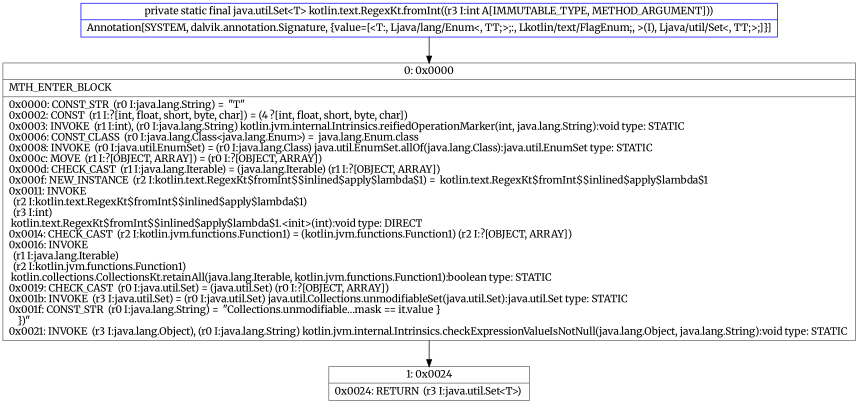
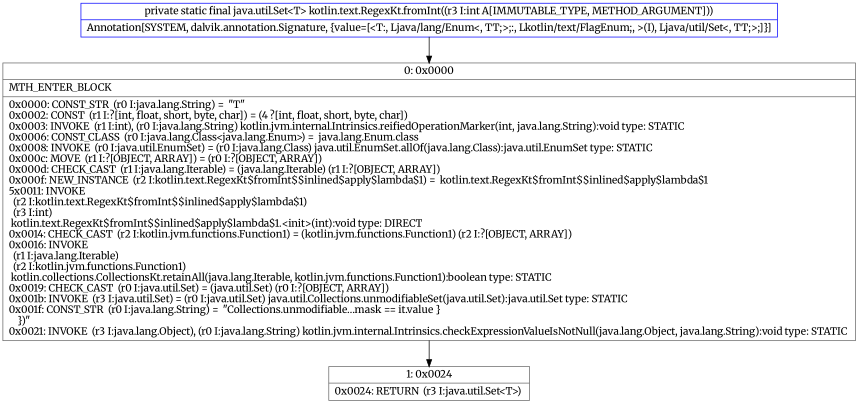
(50, 191) -> (49, 191)
